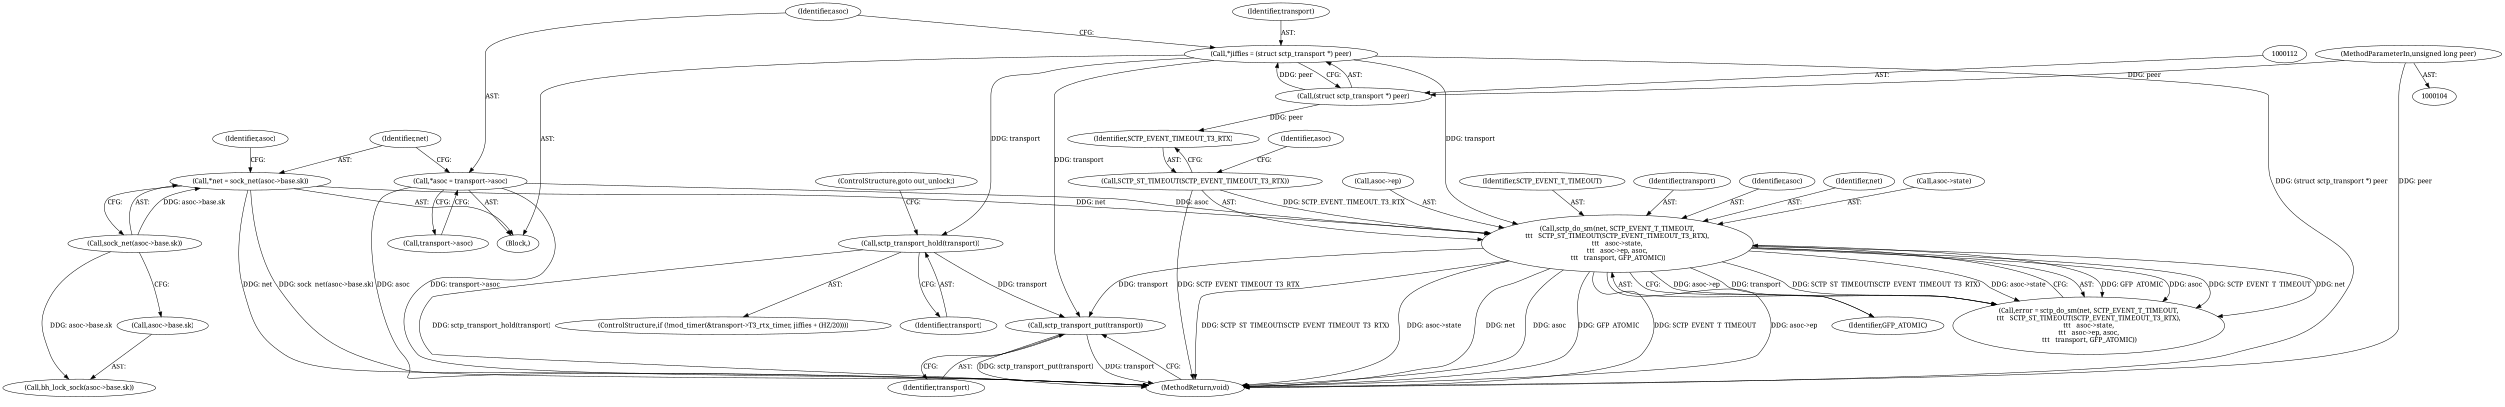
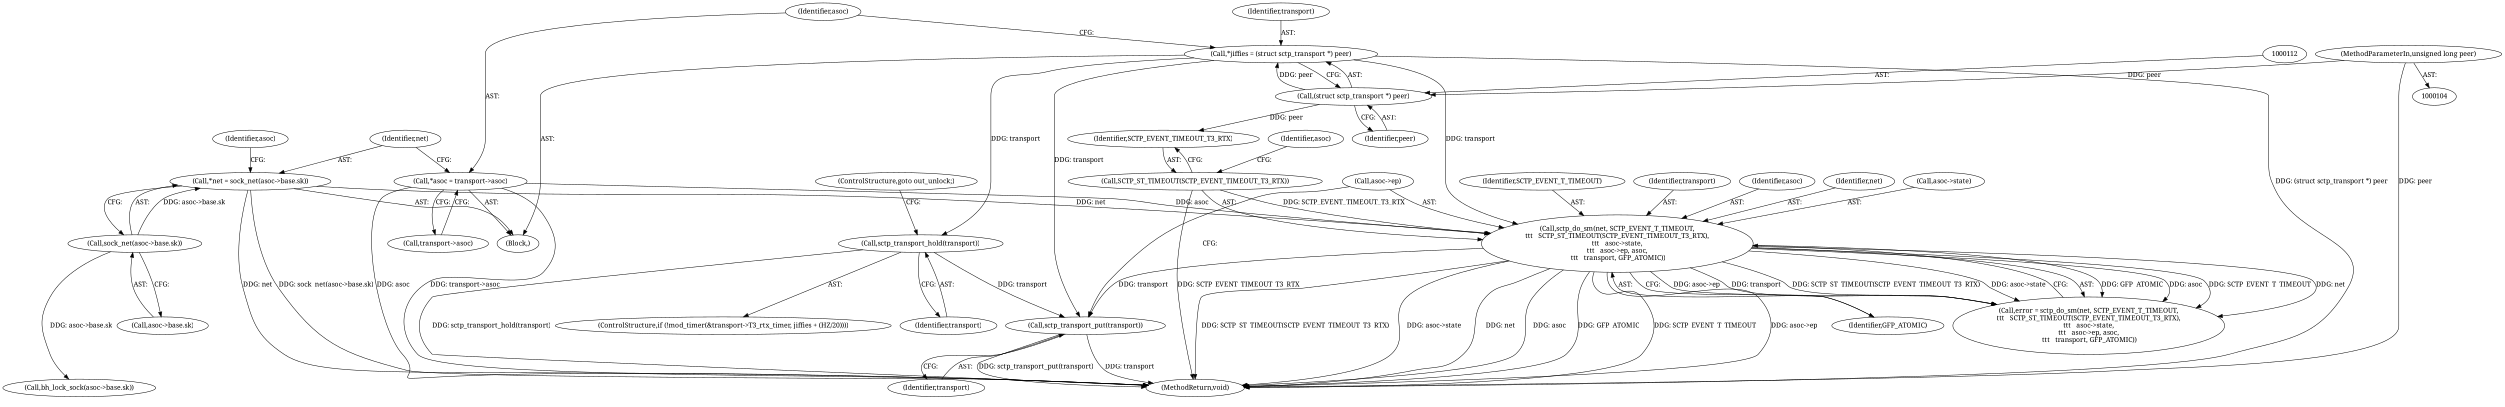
none -> (1390, 139)
(123, 355) -> (134, 290)
(1144, 357) -> (1195, 219)
